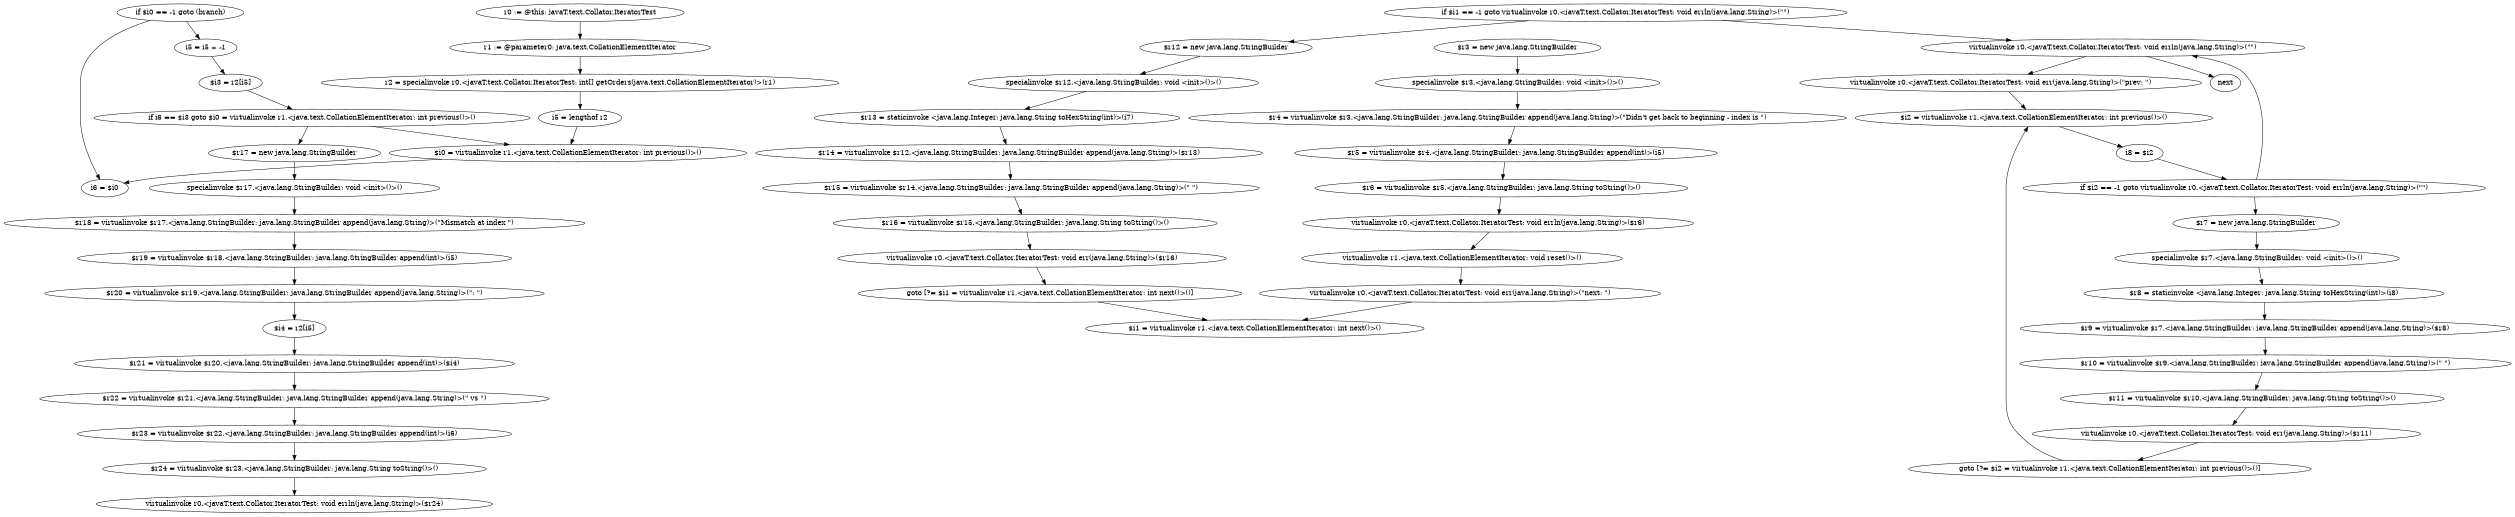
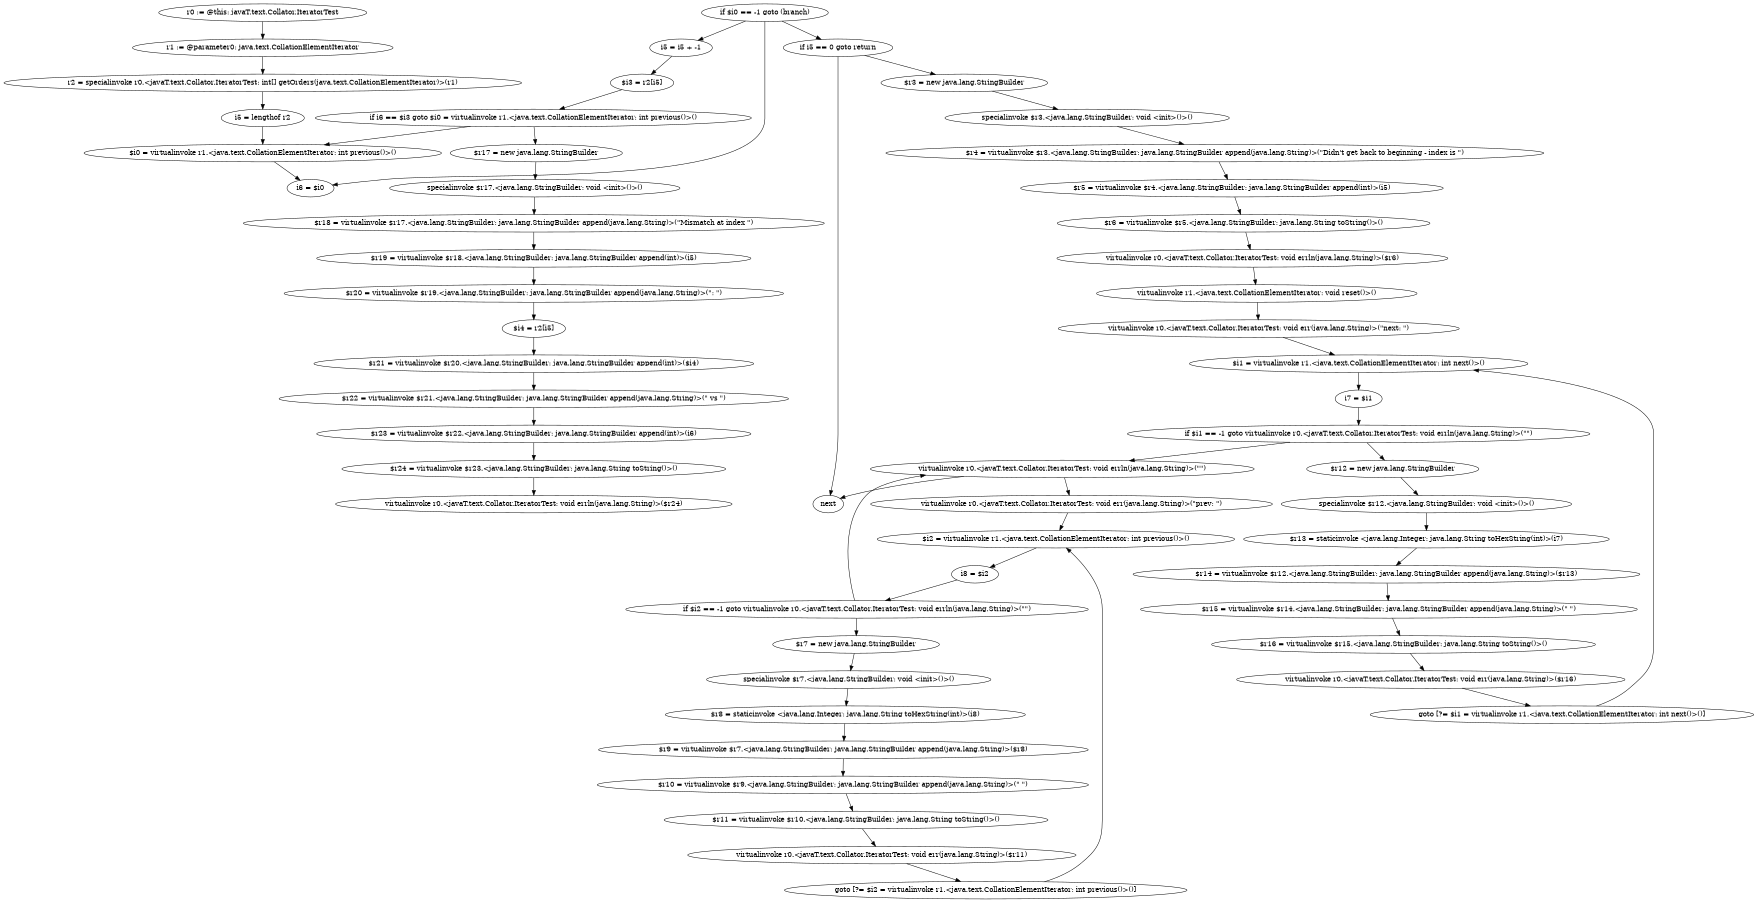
none -> (838, 48)
none -> (1359, 399)
